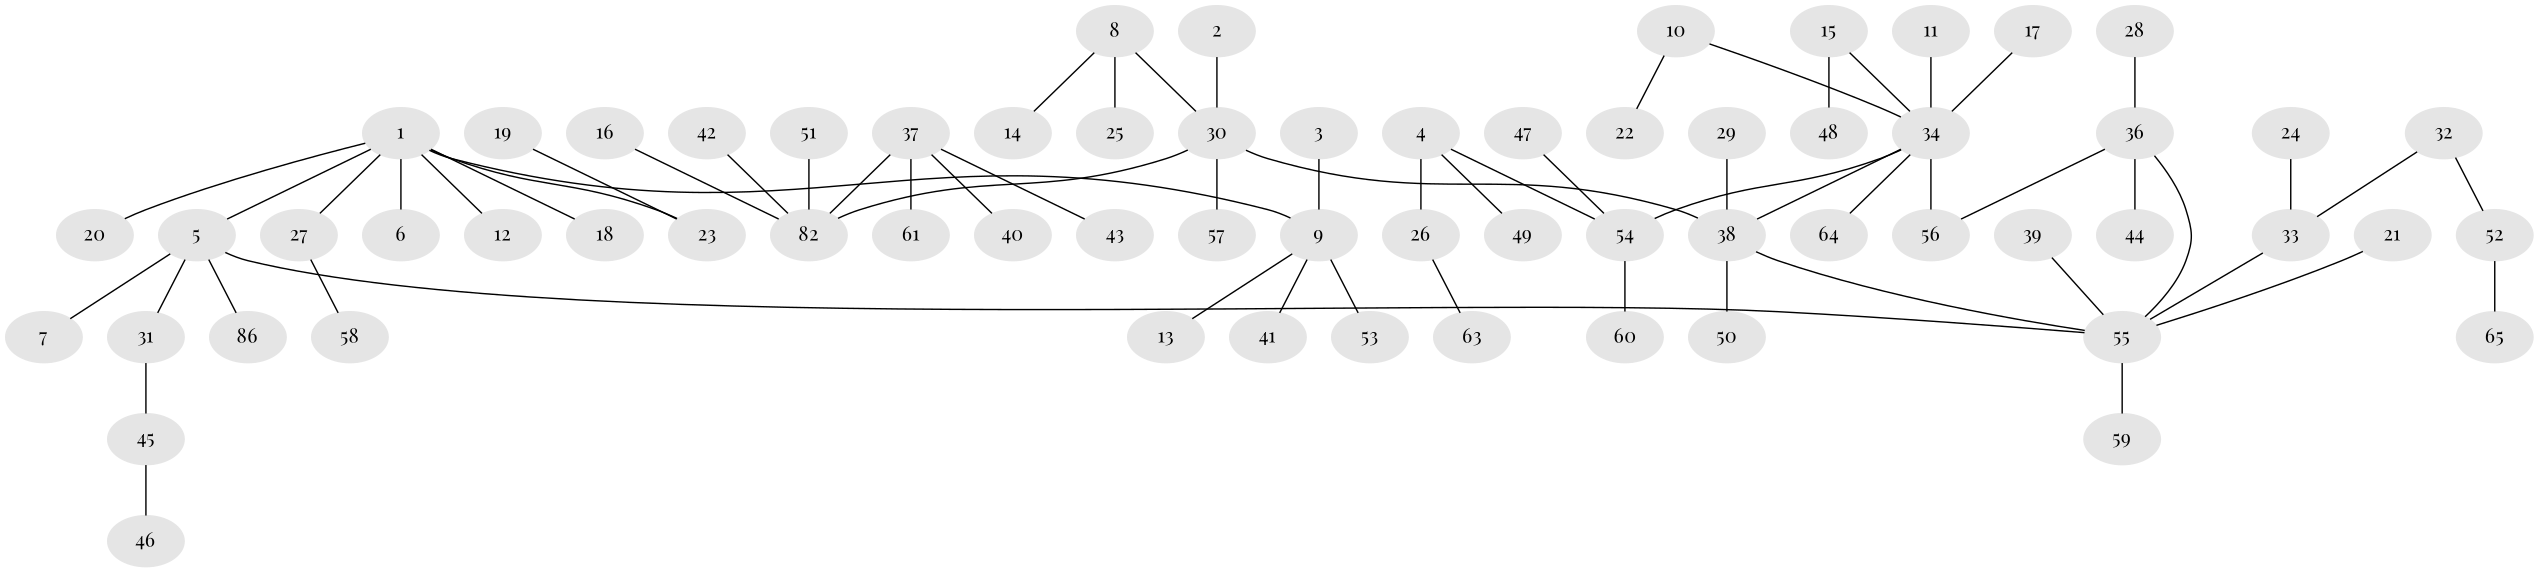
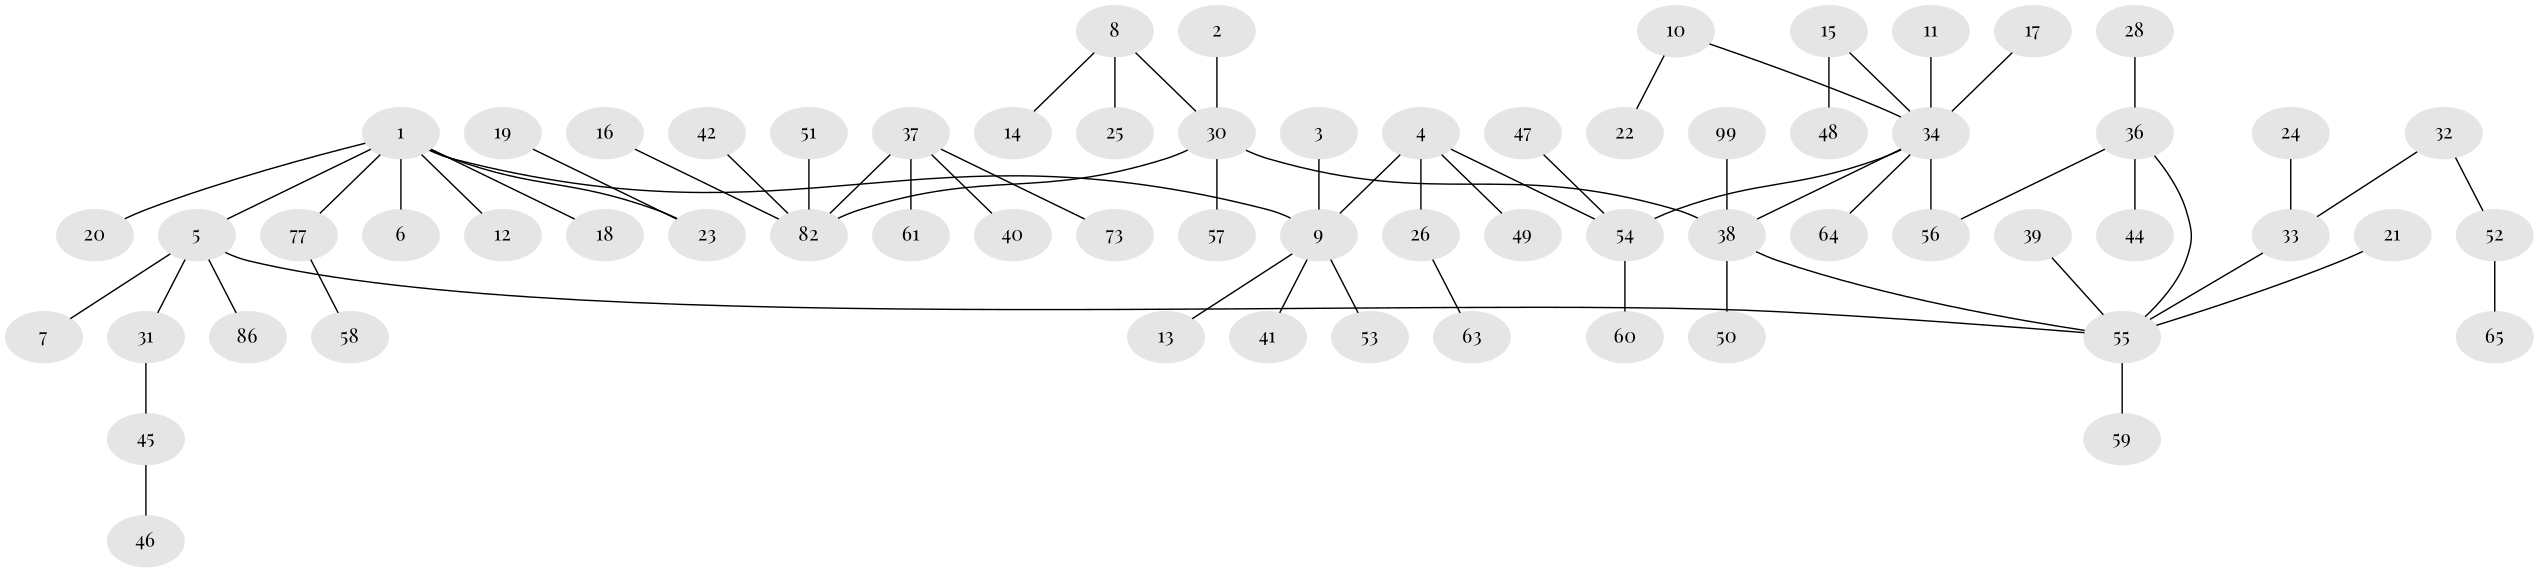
(1727, 133) -> (1727, 133)
none -> (1366, 188)
(299, 235) -> (299, 235)
(1115, 235) -> (1115, 235)
